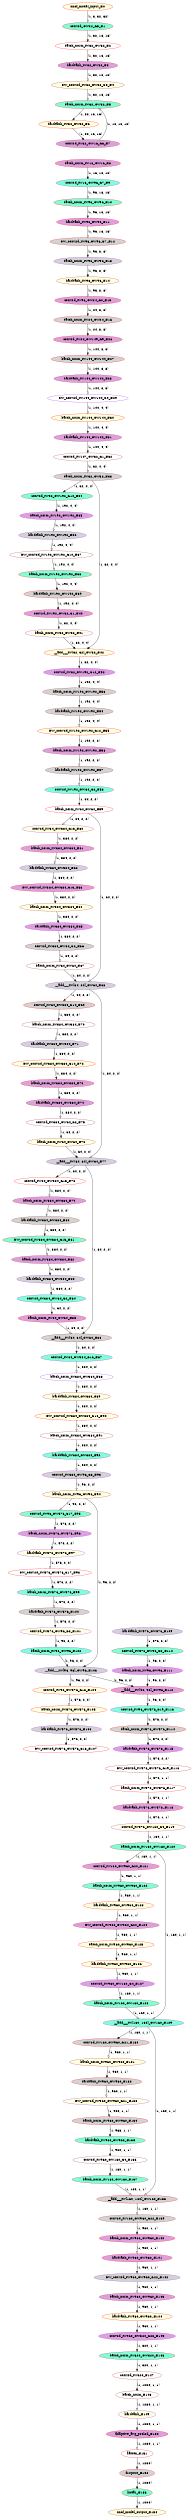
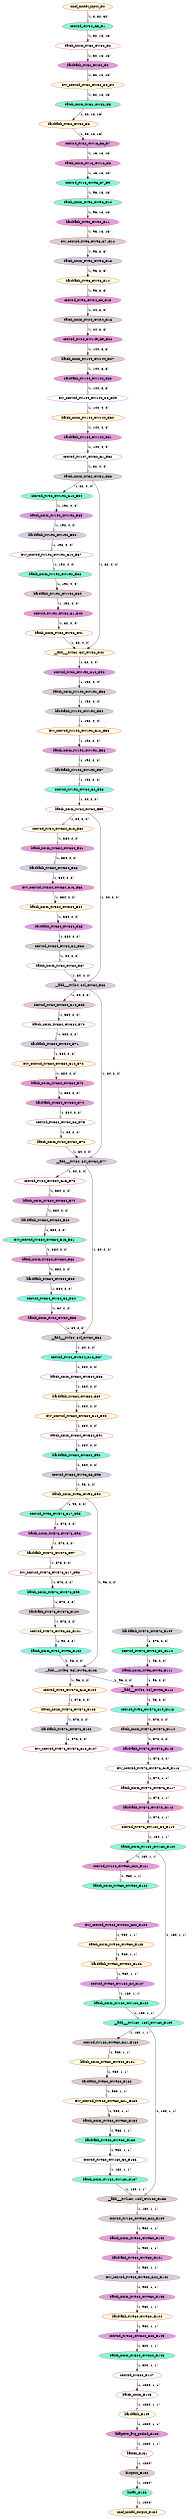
(107, 125) -> (88, 152)
(119, 1906) -> none
